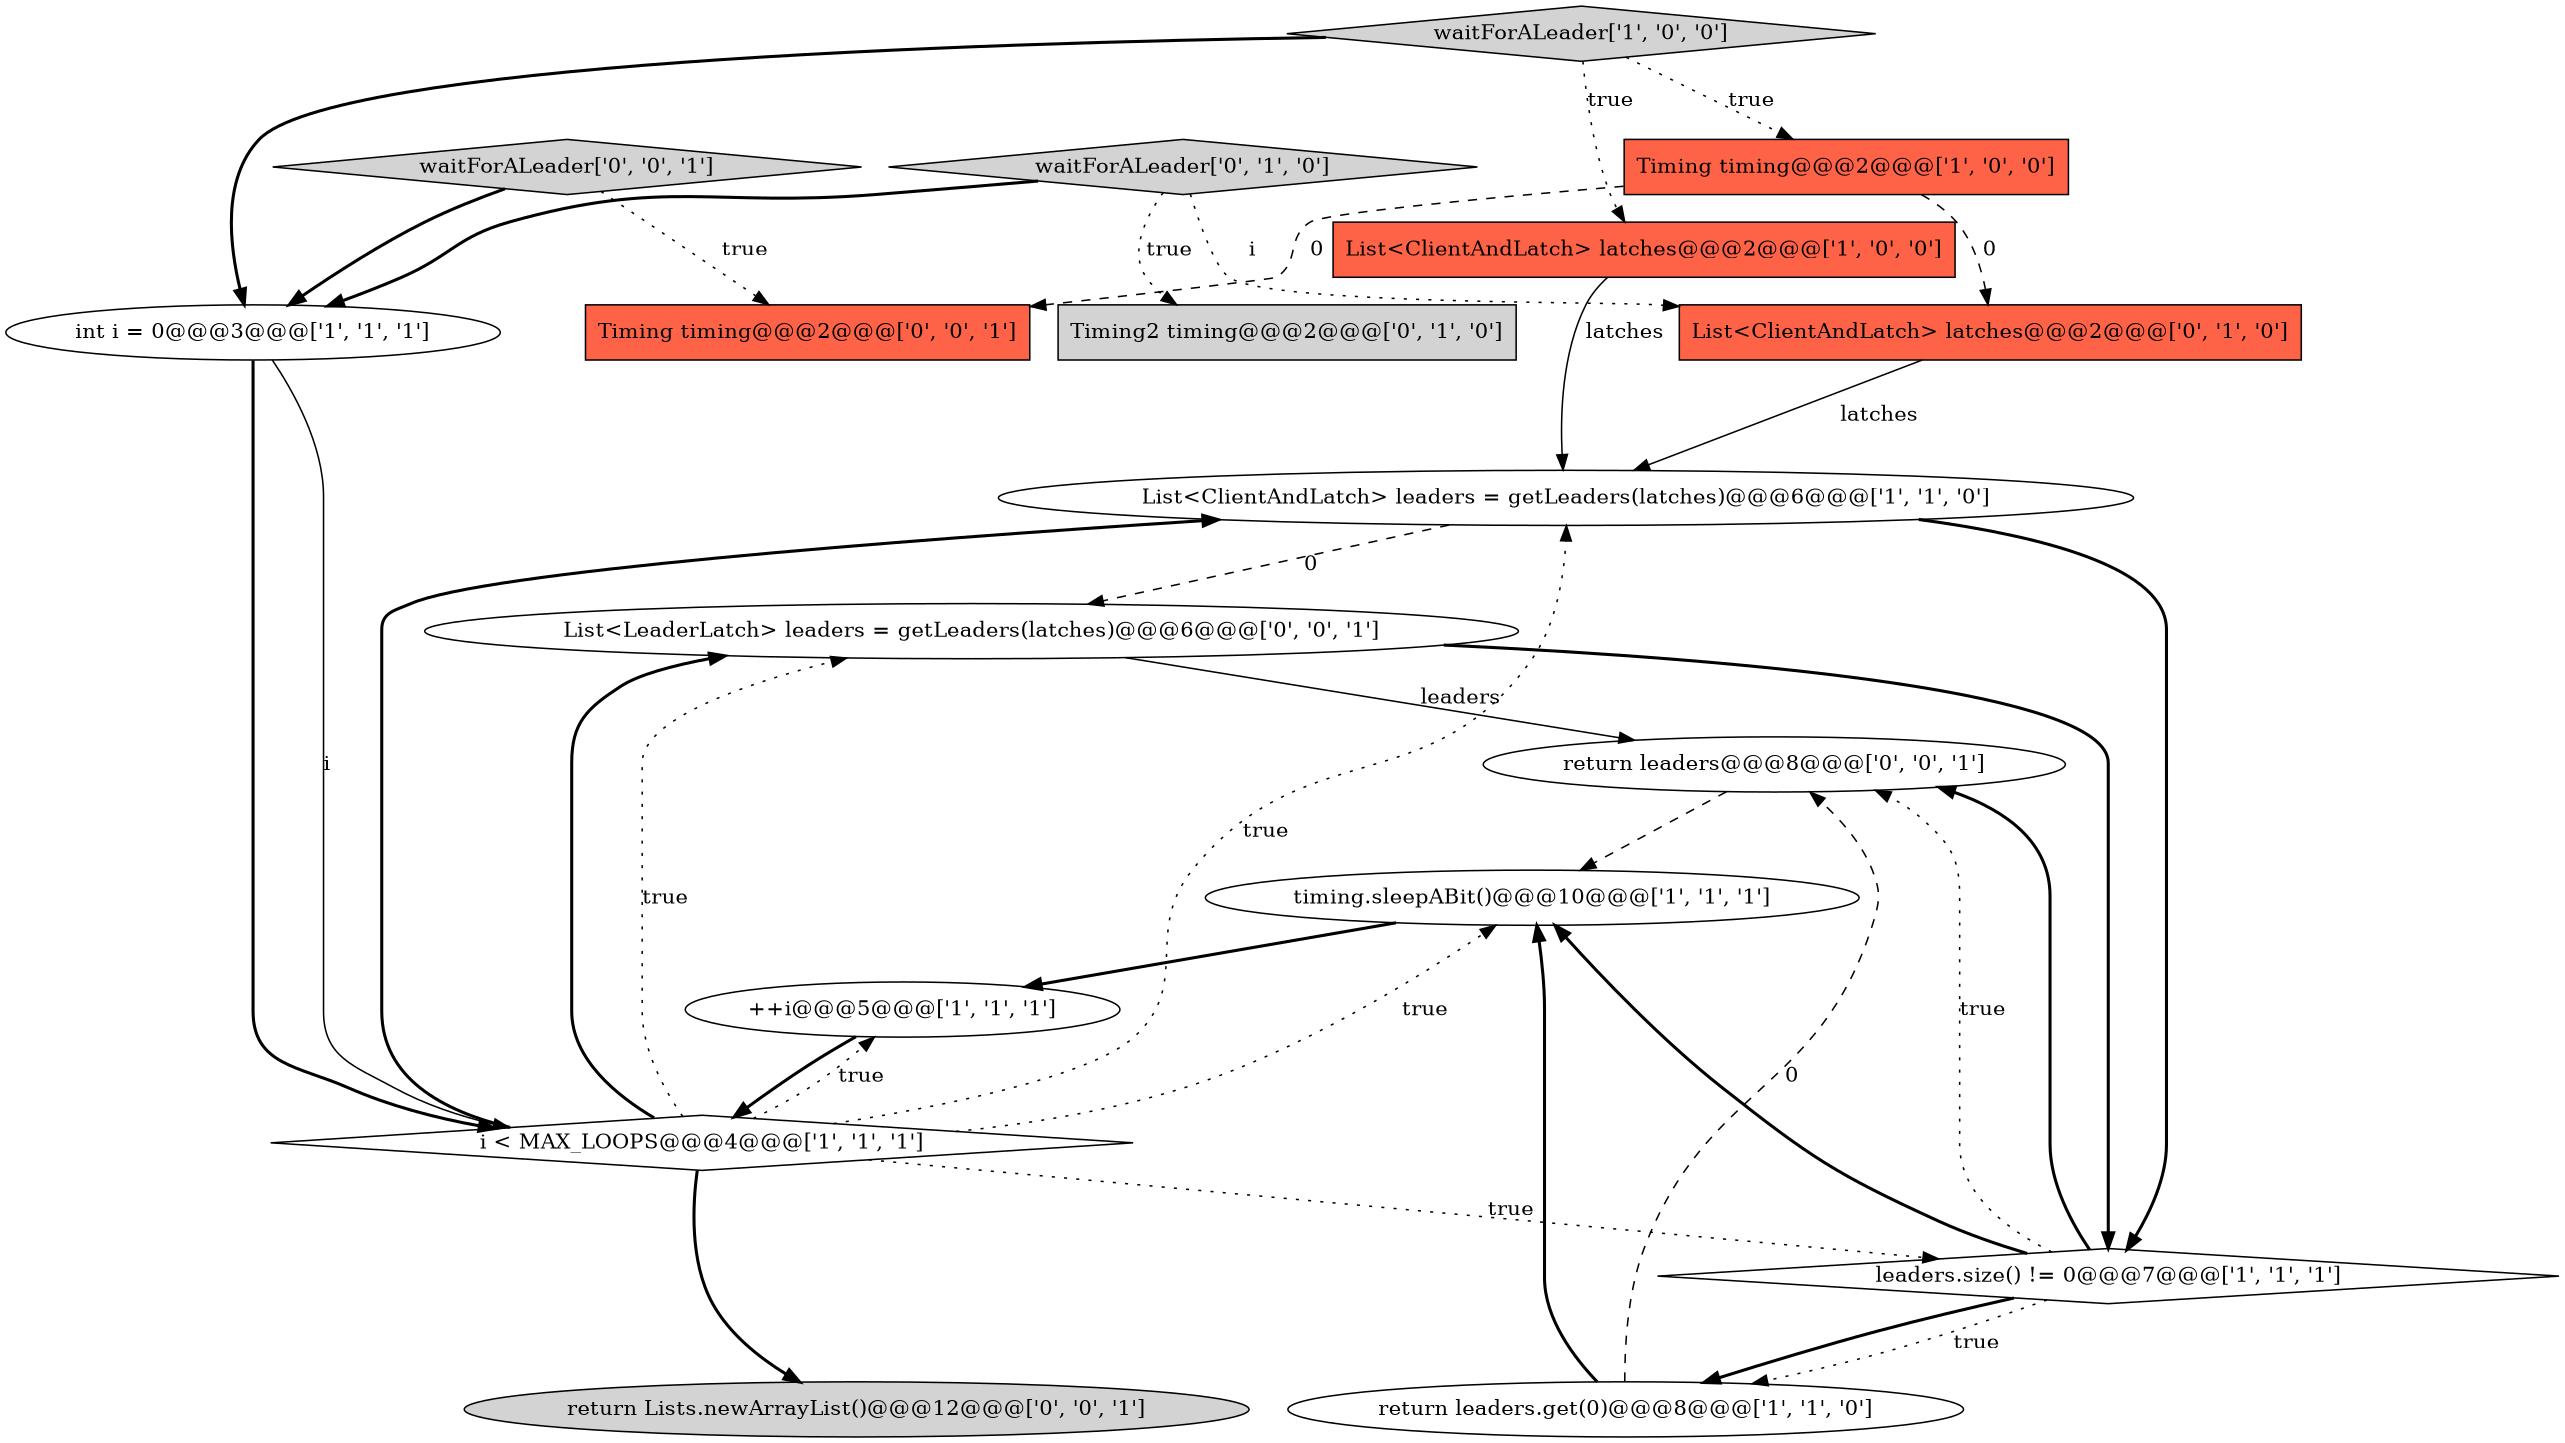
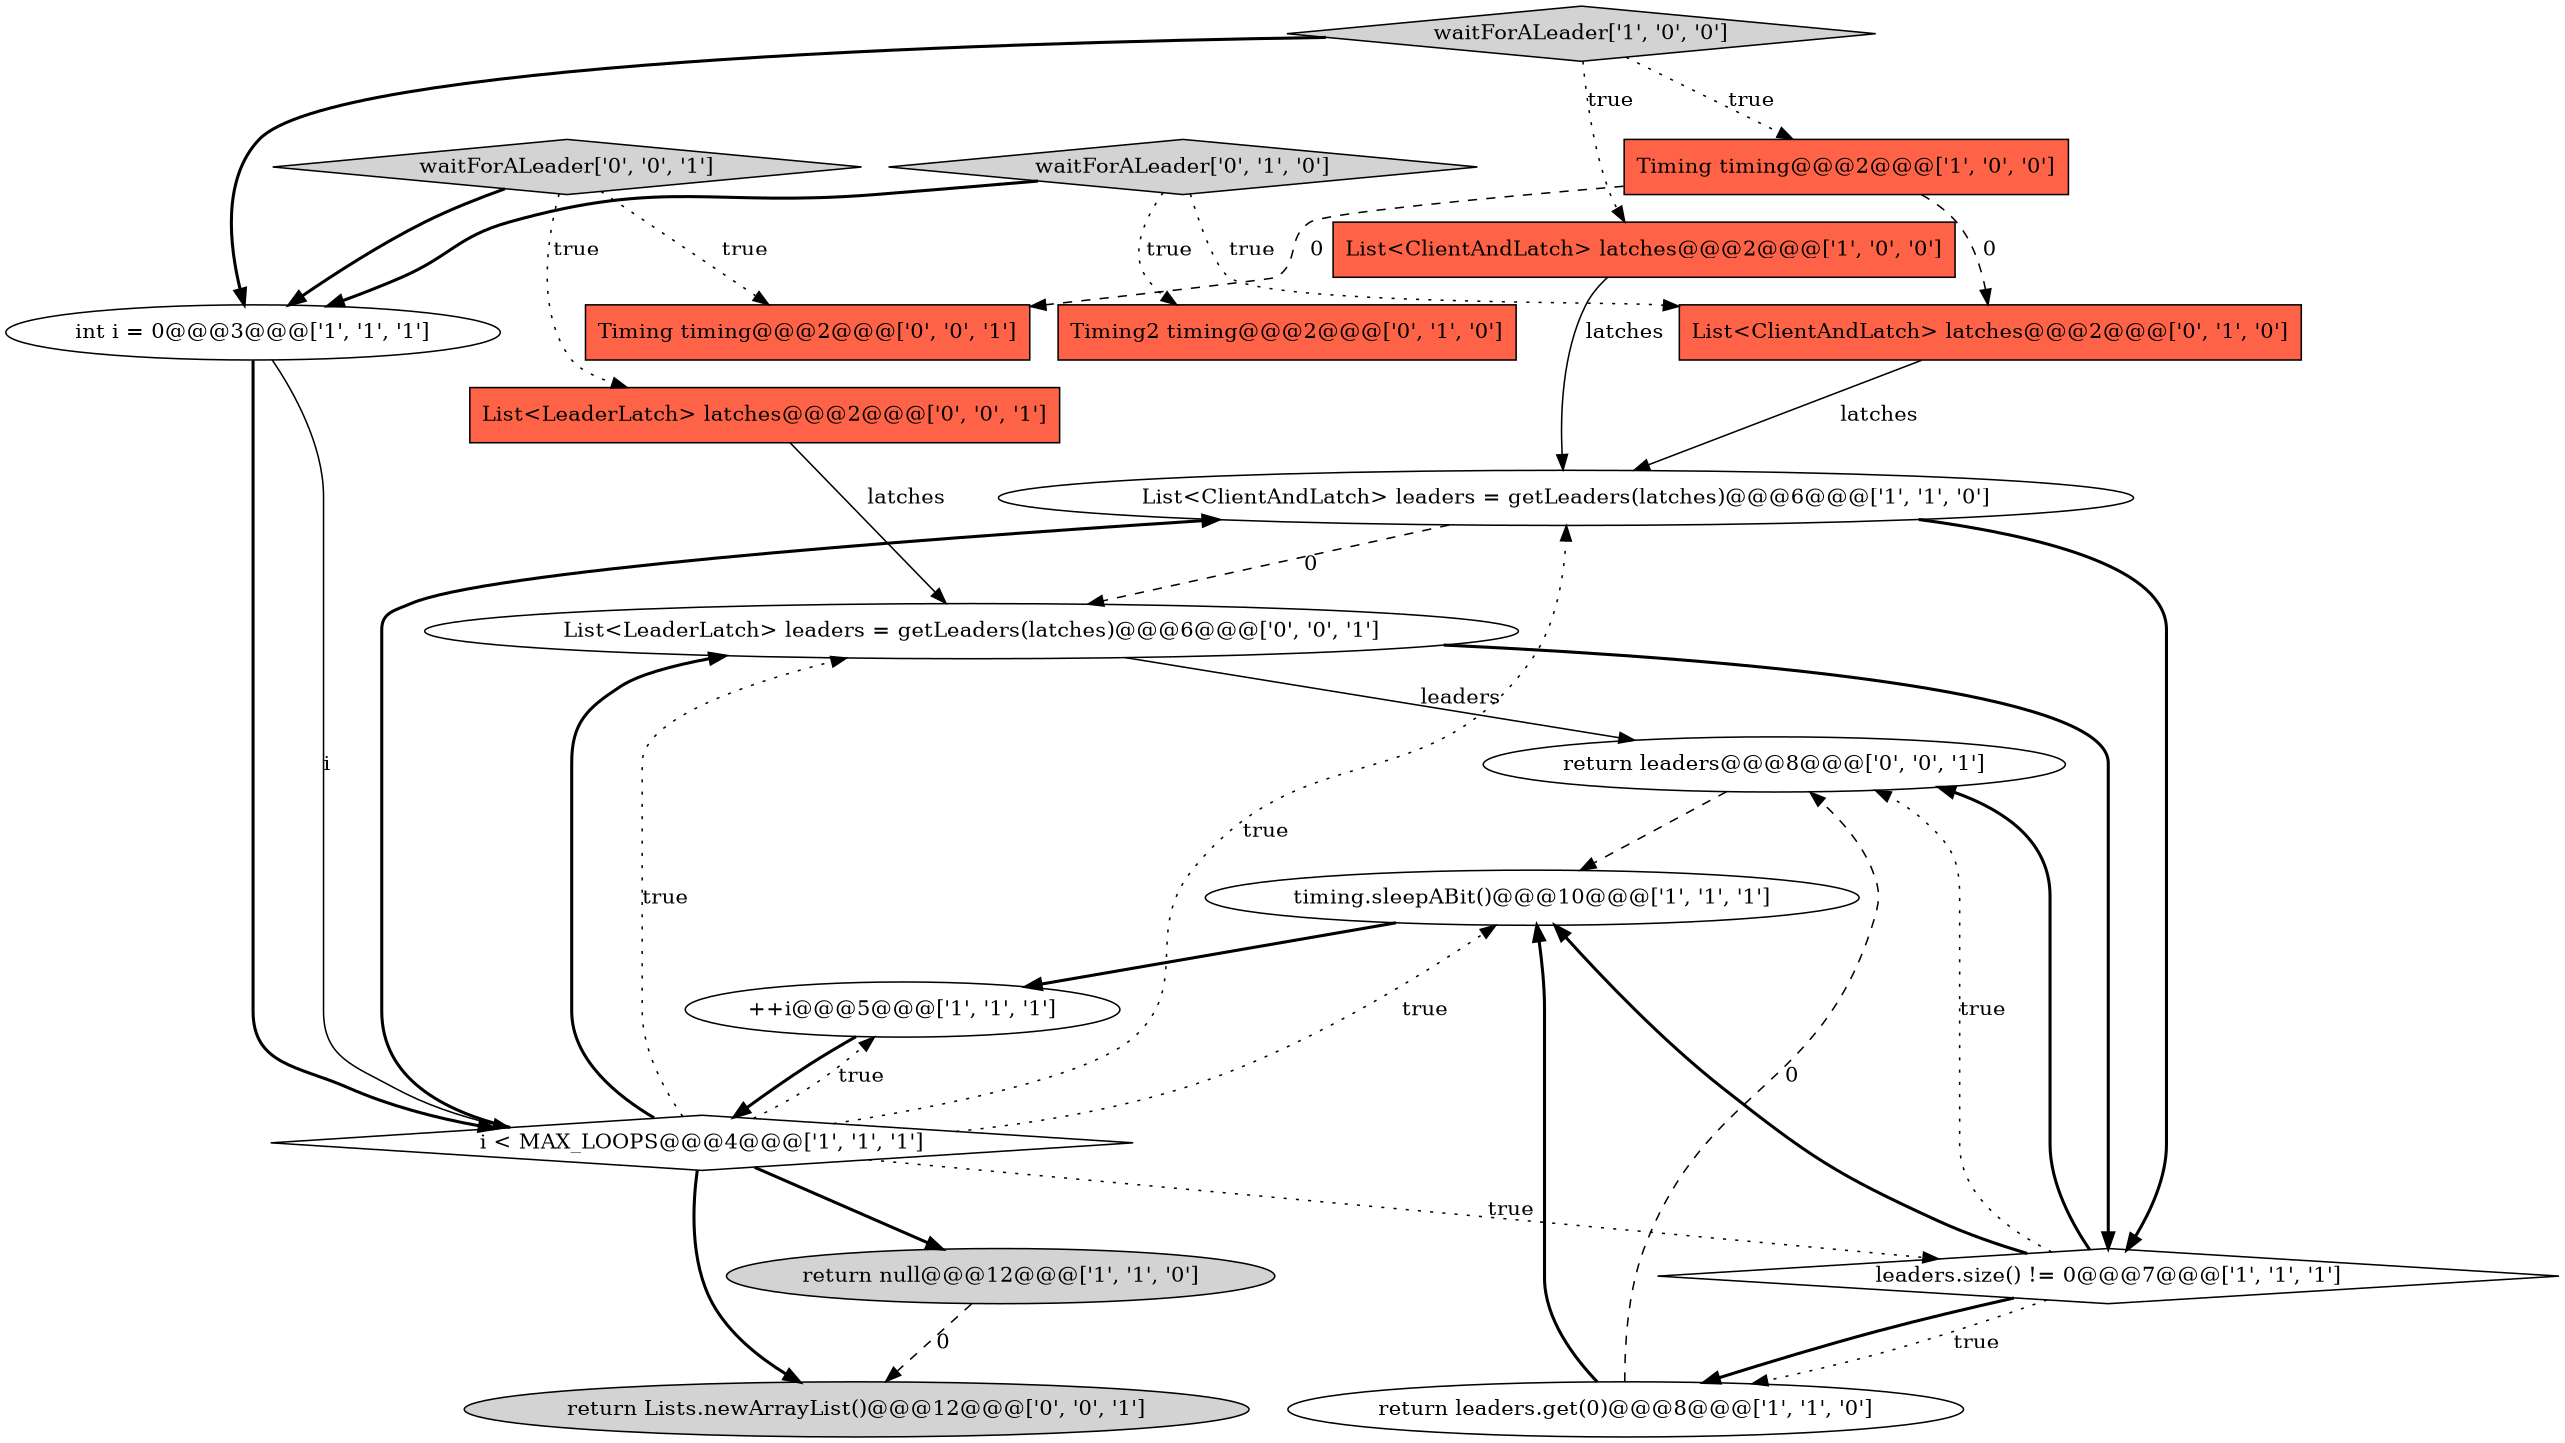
(1253, 250) -> (1253, 250)
(1287, 332) -> (1287, 332)
none -> (765, 415)
none -> (1001, 1276)
